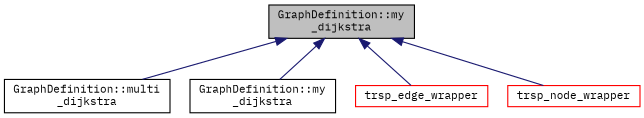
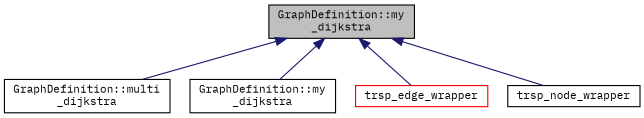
(574, 96) -> (574, 96)
